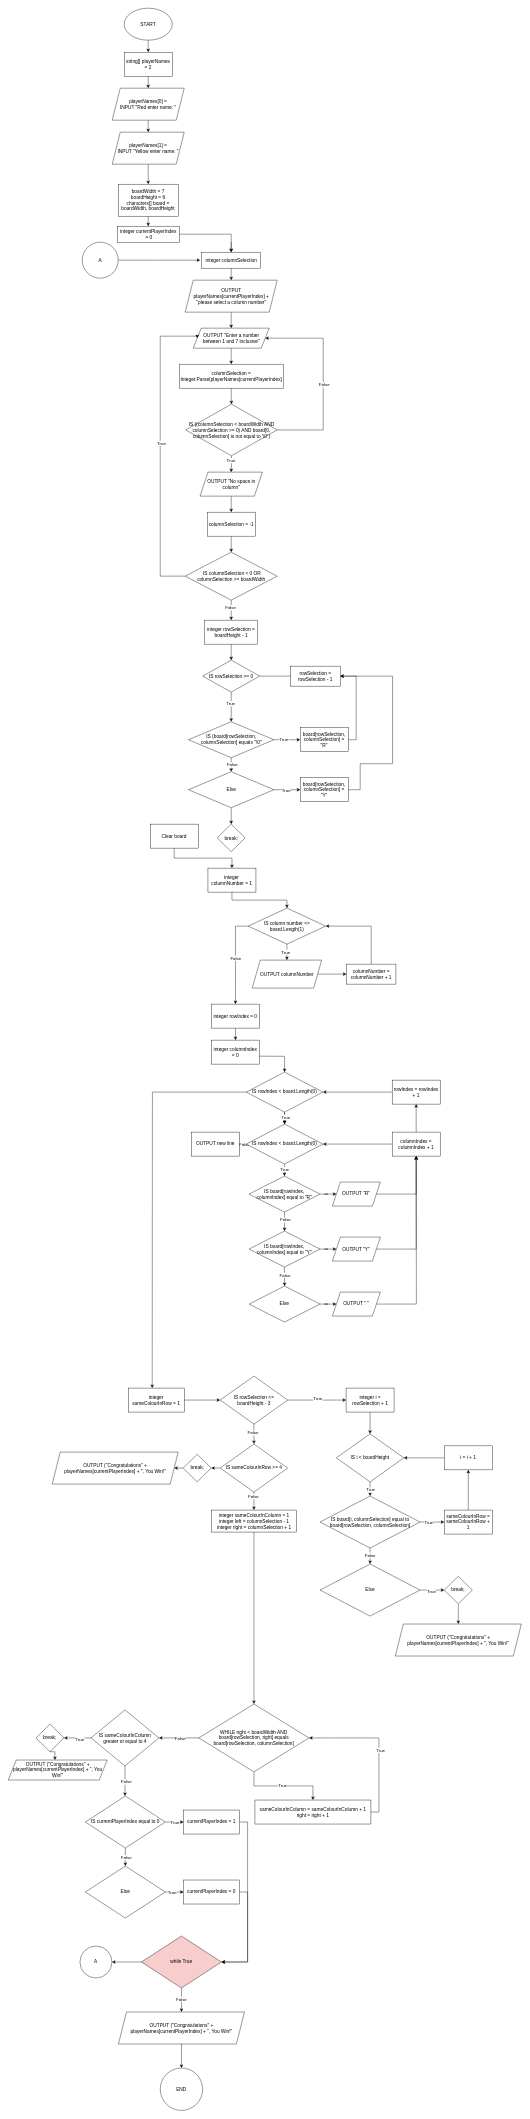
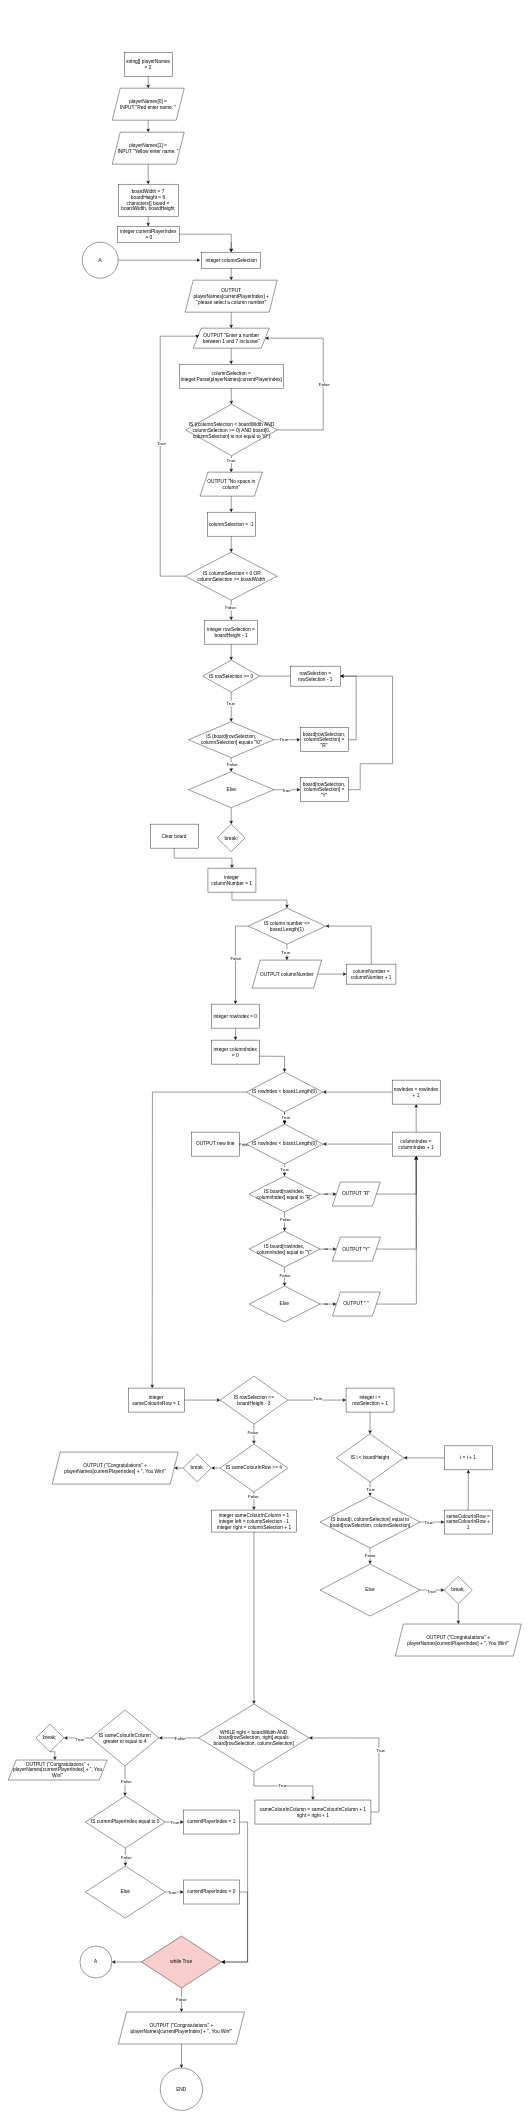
(148, 24) -> none
(148, 48) -> none
